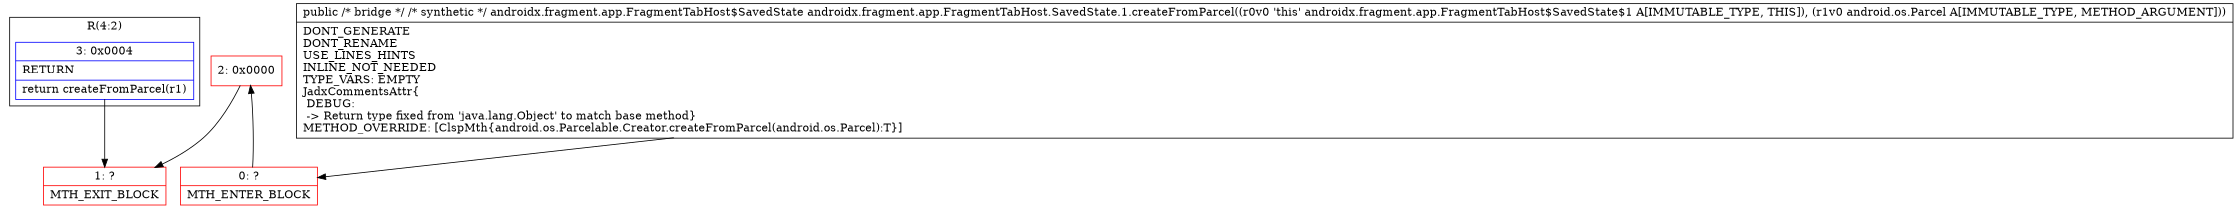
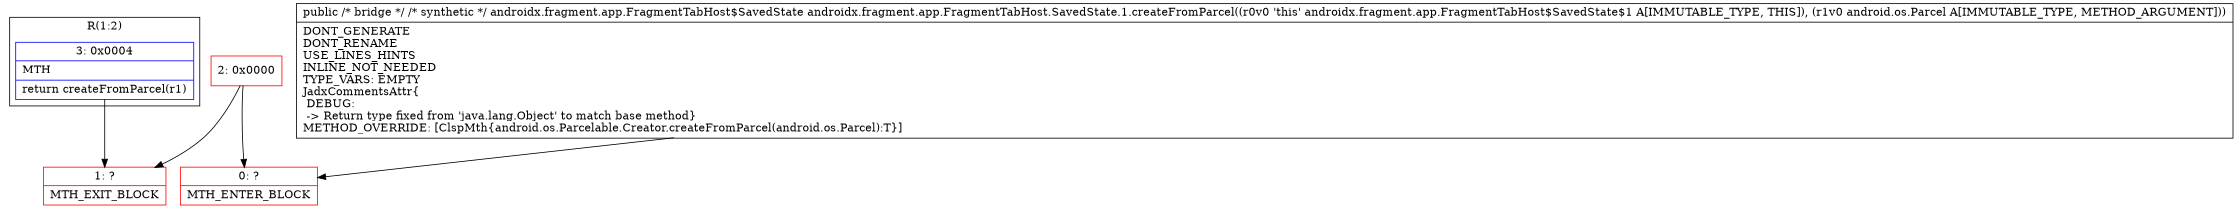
(105, 27) -> (105, 27)
(48, 70) -> (37, 70)
(253, 130) -> (242, 122)
